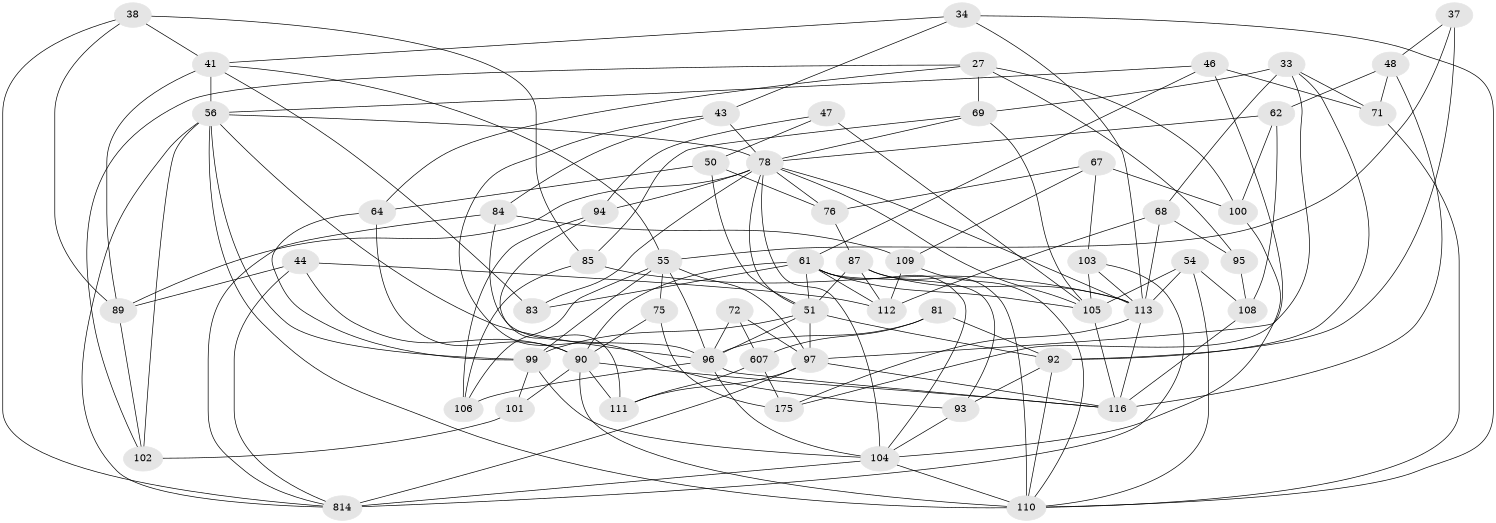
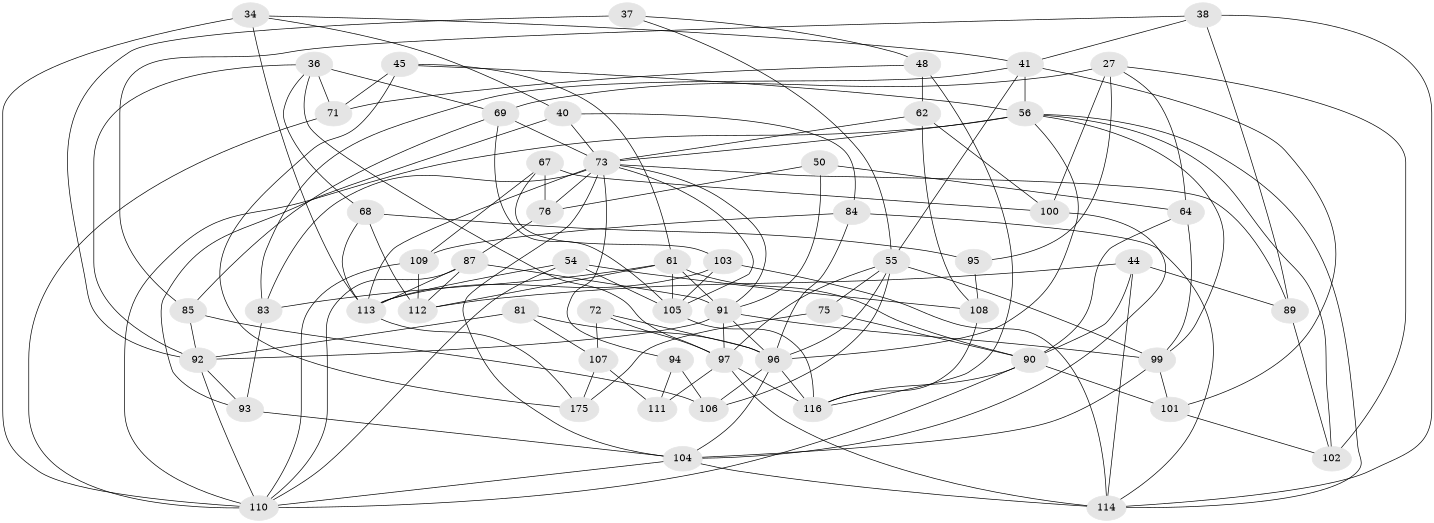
(1210, 64) -> (400, 64)
(1287, 64) -> (314, 64)
(721, 114) -> (563, 114)
(826, 114) -> none
(108, 157) -> (1312, 185)
(765, 163) -> (602, 163)
(828, 281) -> (193, 335)
(986, 301) -> (254, 364)
(965, 308) -> none
(810, 311) -> (723, 311)
(759, 360) -> (598, 360)
(1129, 364) -> none
(600, 385) -> none
(342, 508) -> (1107, 508)
